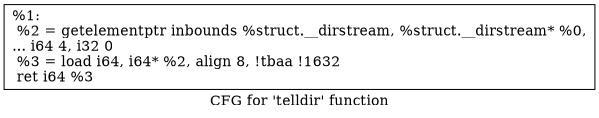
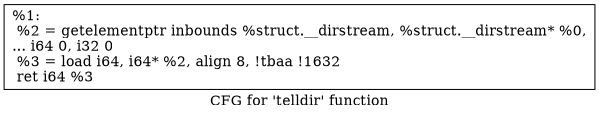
(63, 47) -> (63, 47)
